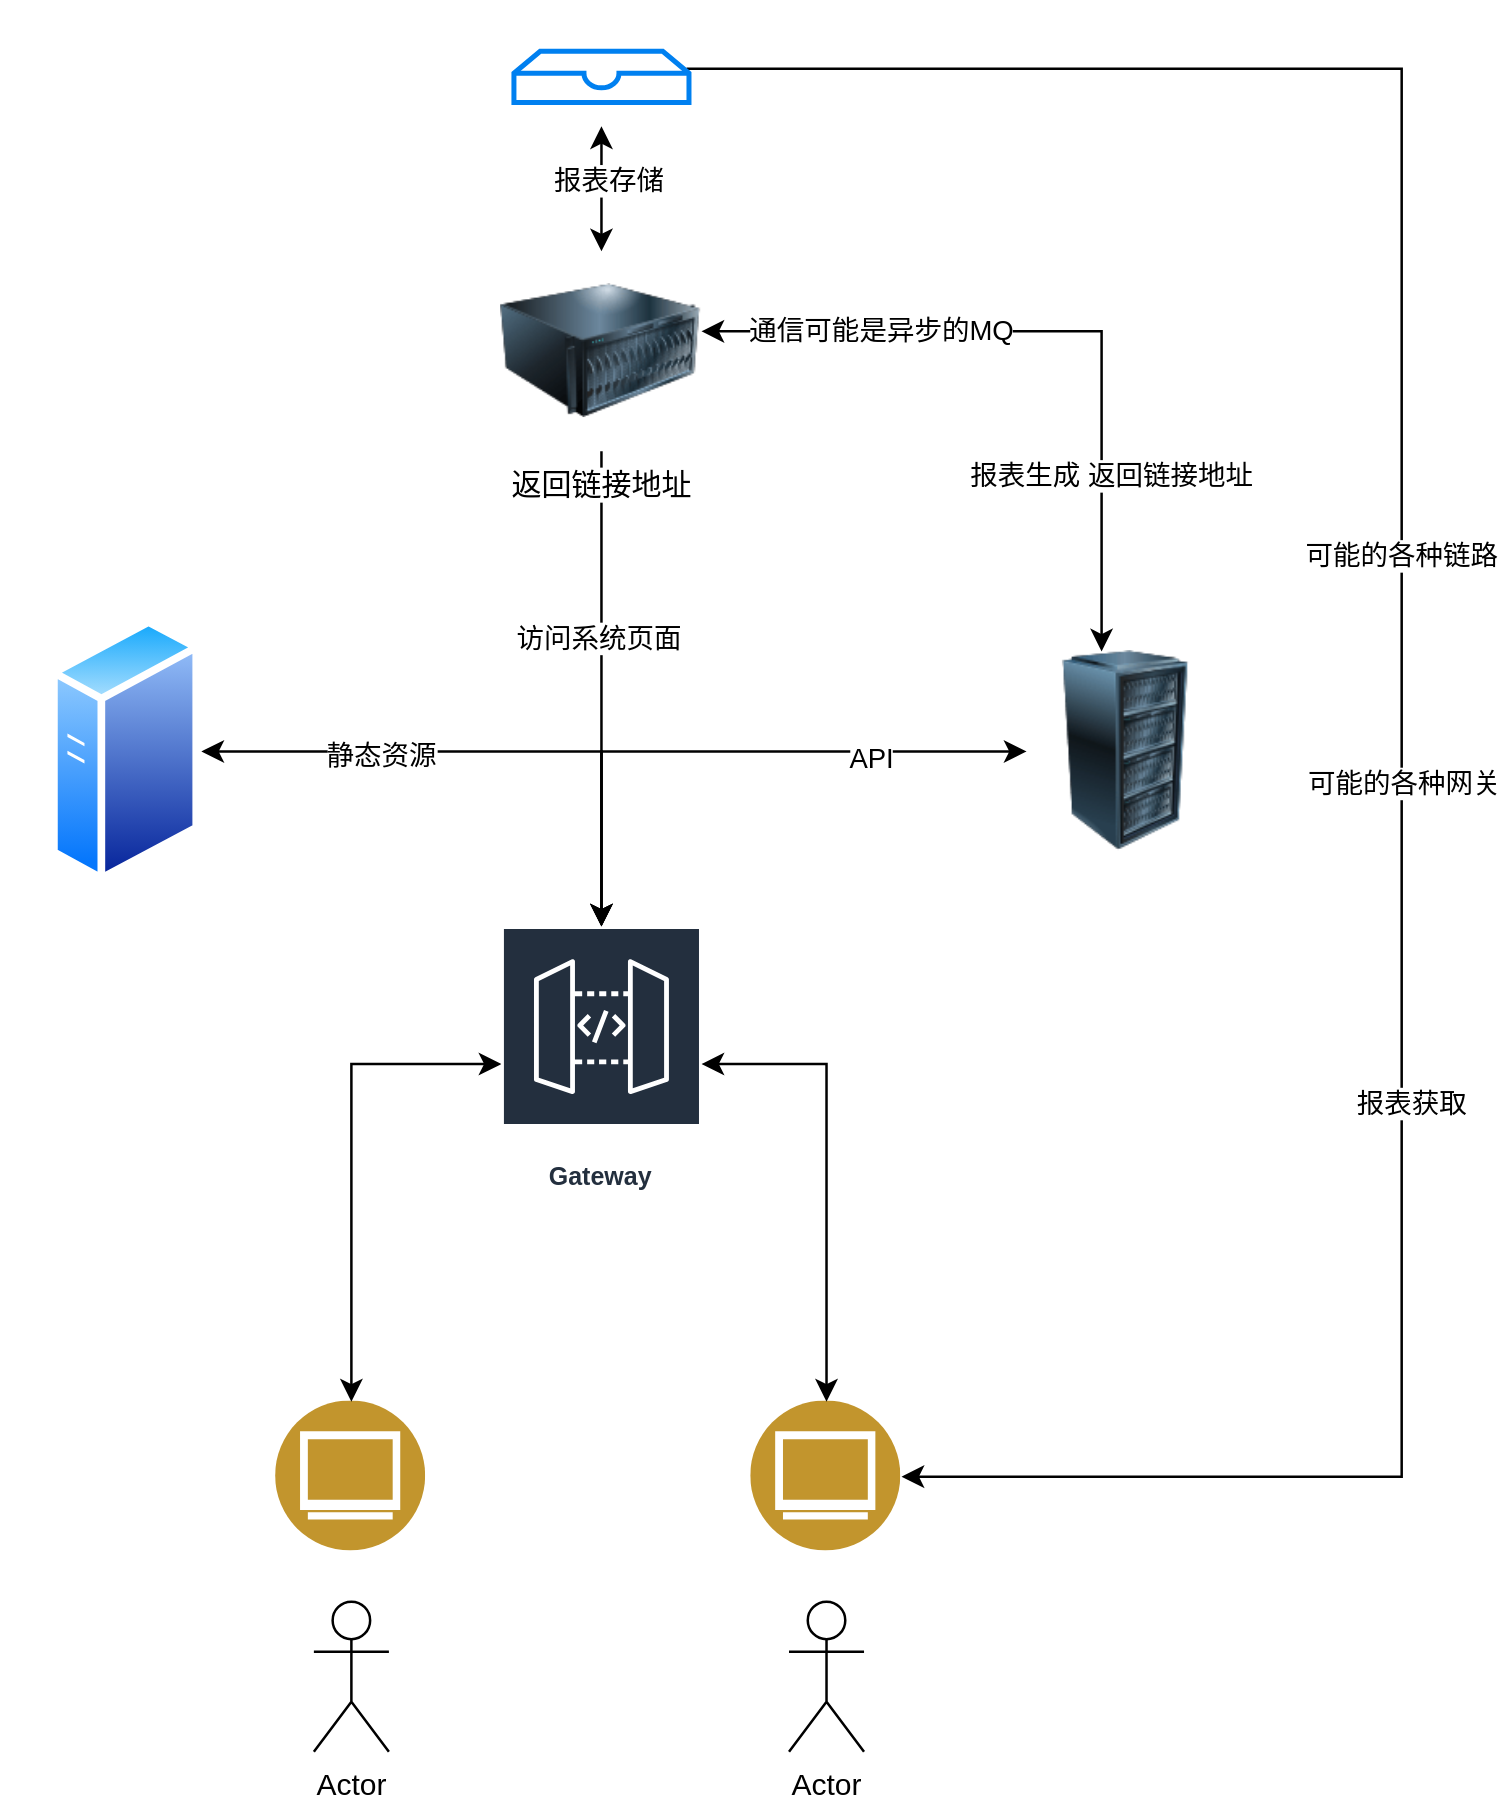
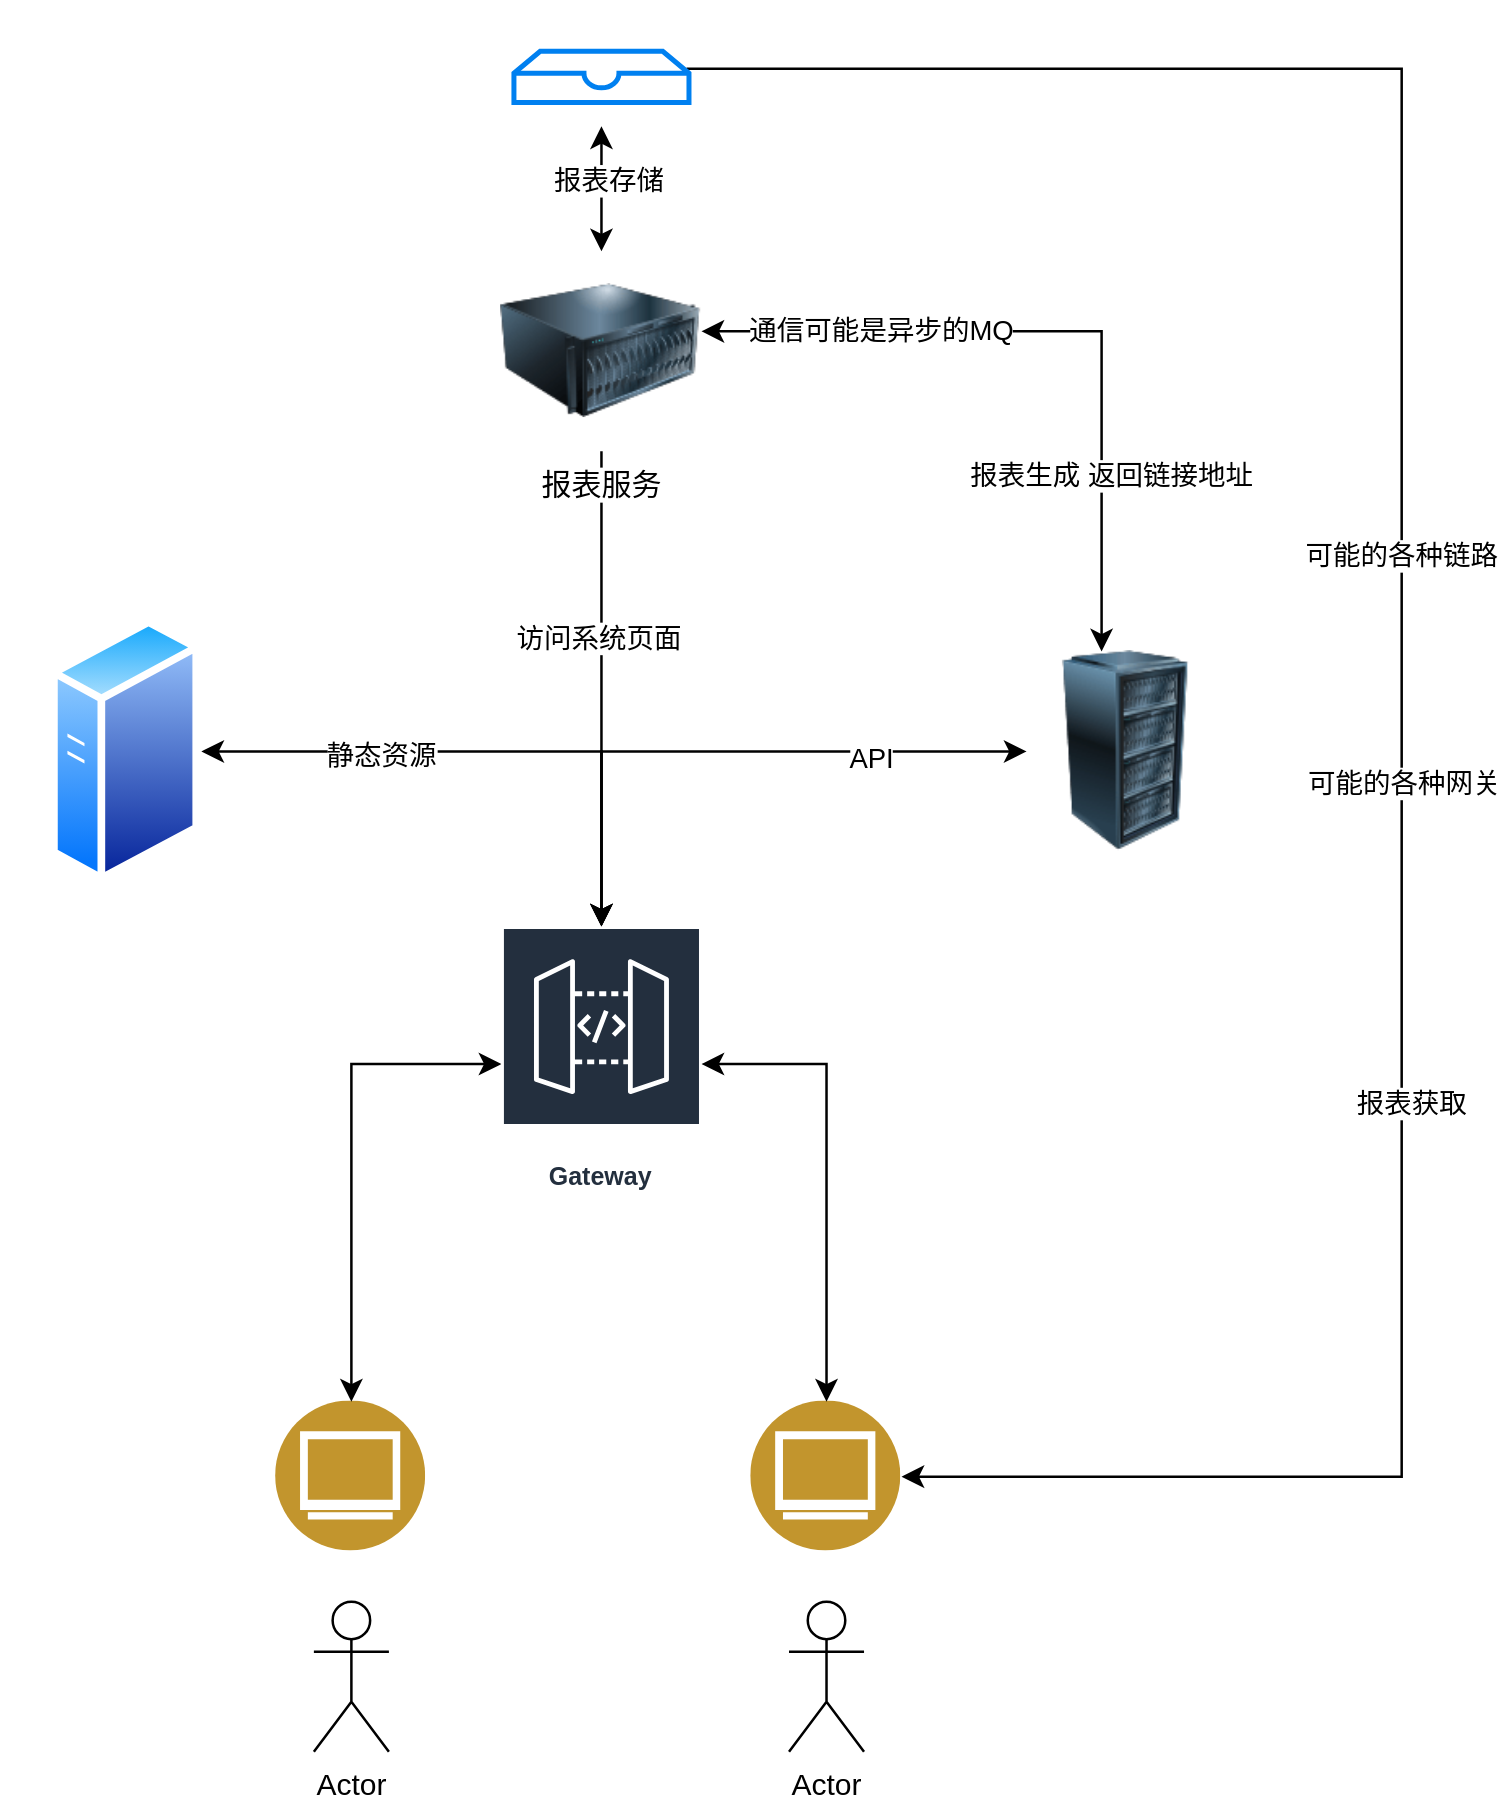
(603, 487) -> (603, 487)
